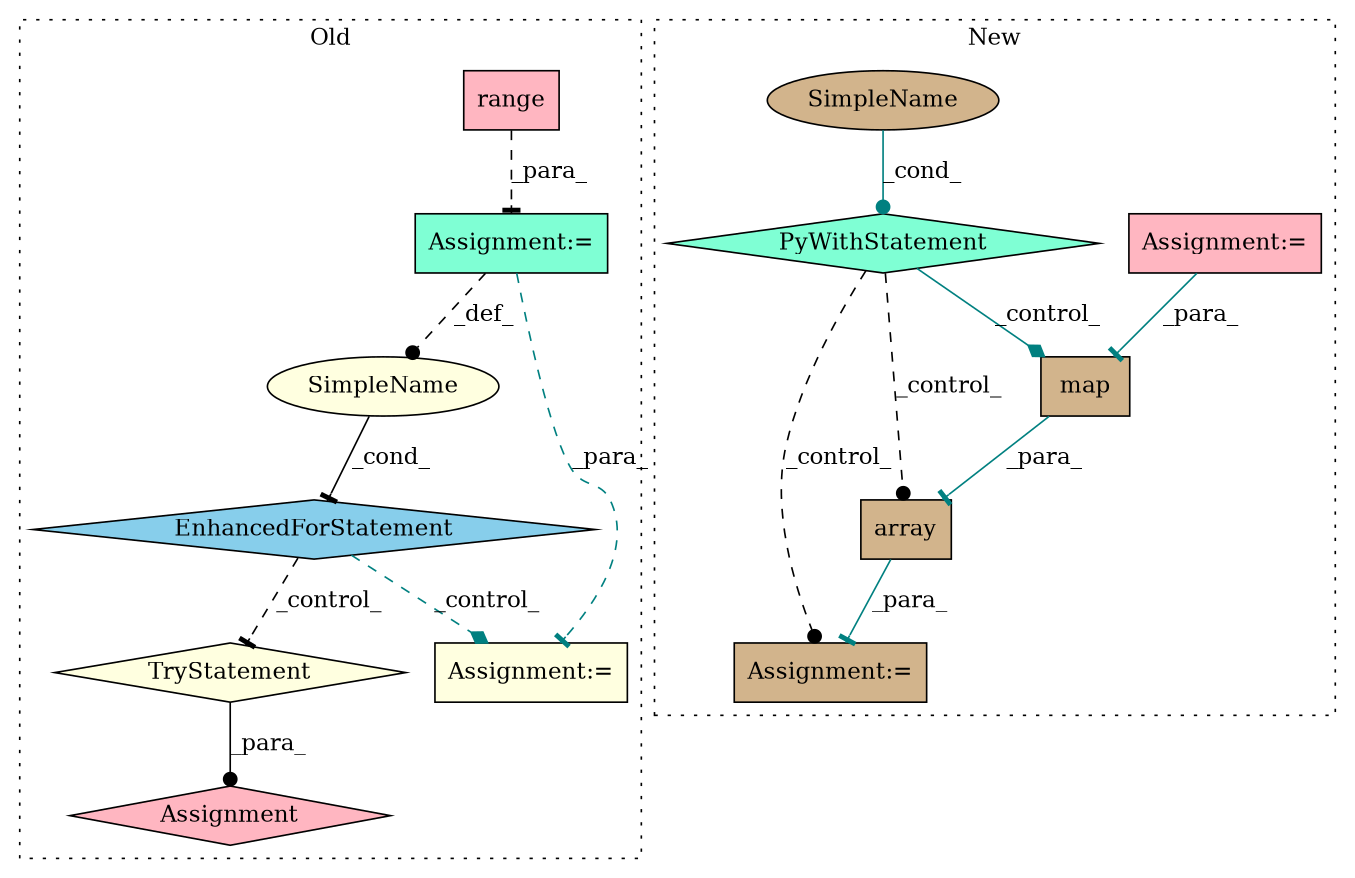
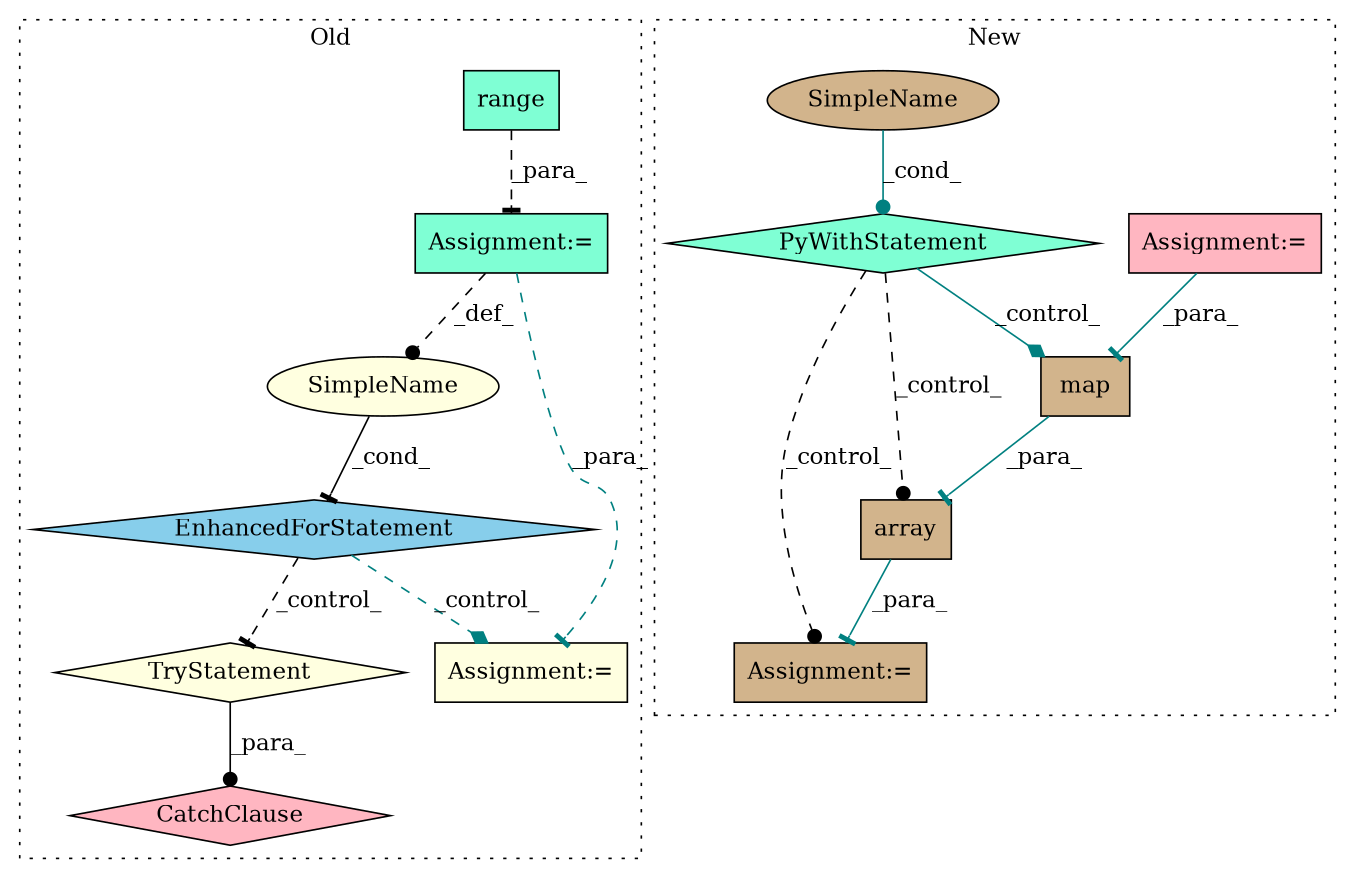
(511, 100) -> (511, 100)
(230, 816) -> (230, 816)
